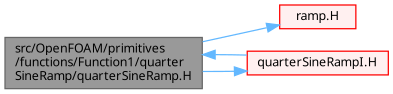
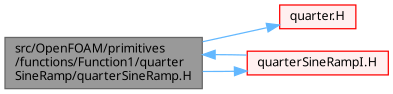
(318, 17) -> (318, 17)
